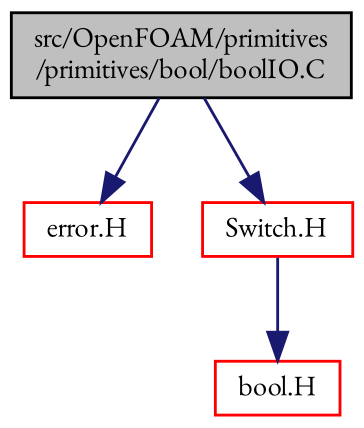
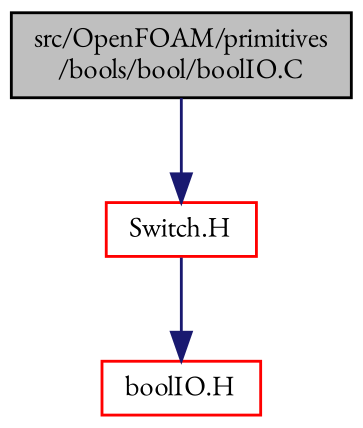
(181, 55) -> (181, 55)
(88, 230) -> none
(278, 388) -> (181, 388)
